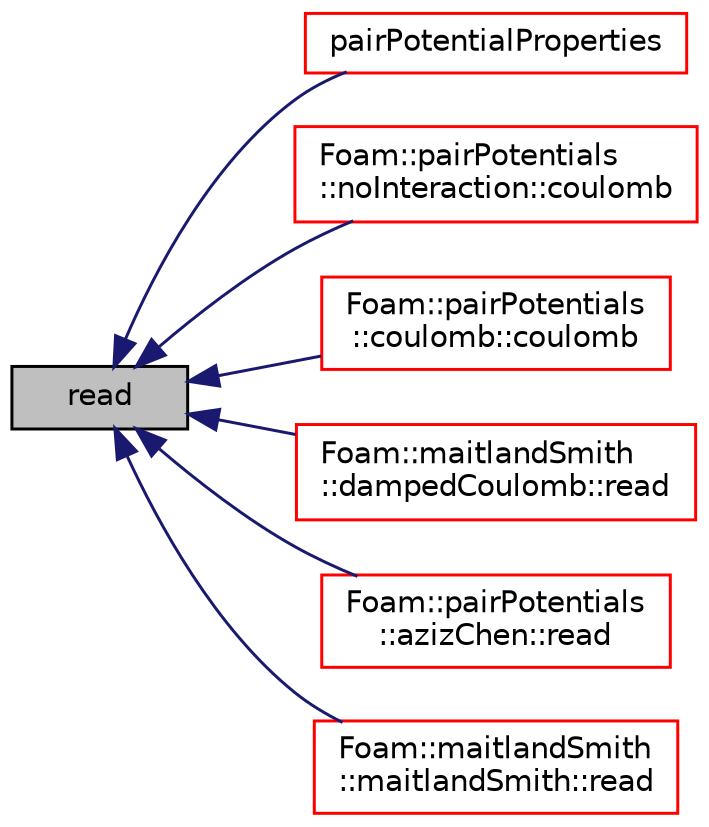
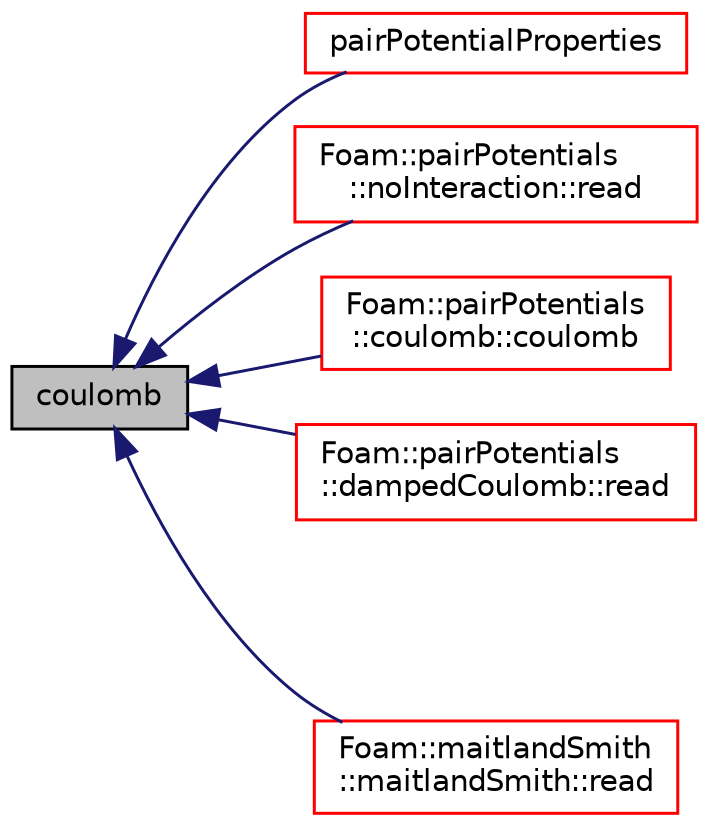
(496, 174) -> (496, 174)
(100, 398) -> (100, 398)
(496, 472) -> (496, 472)
(496, 621) -> none
